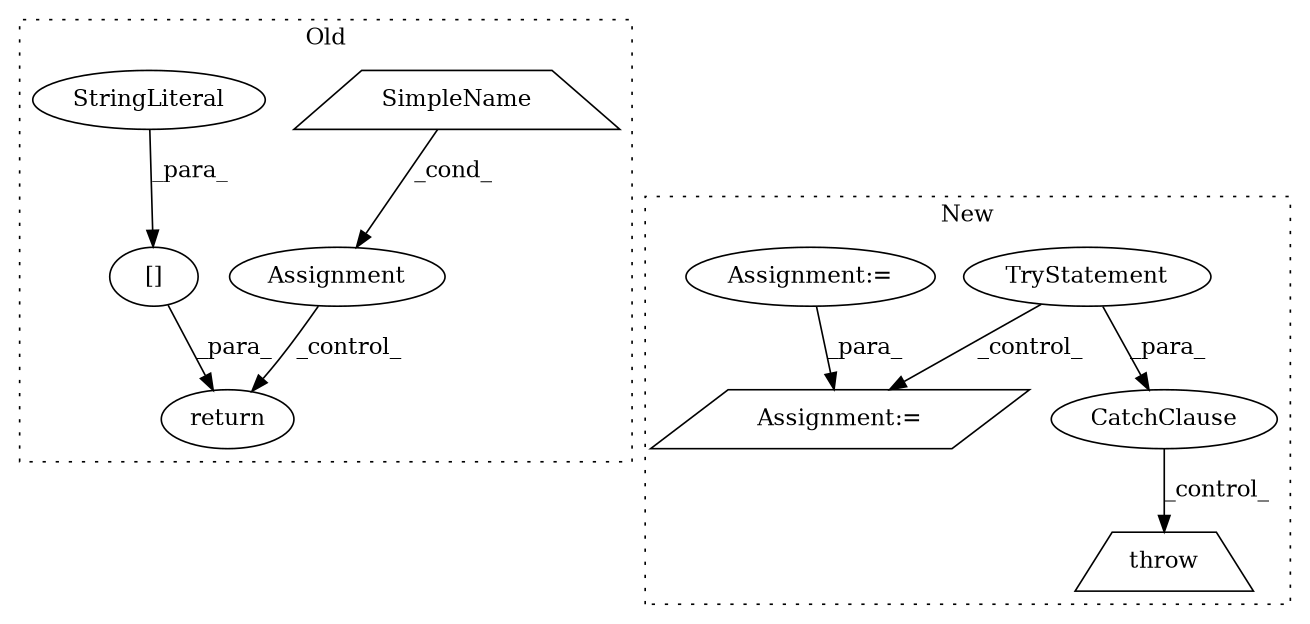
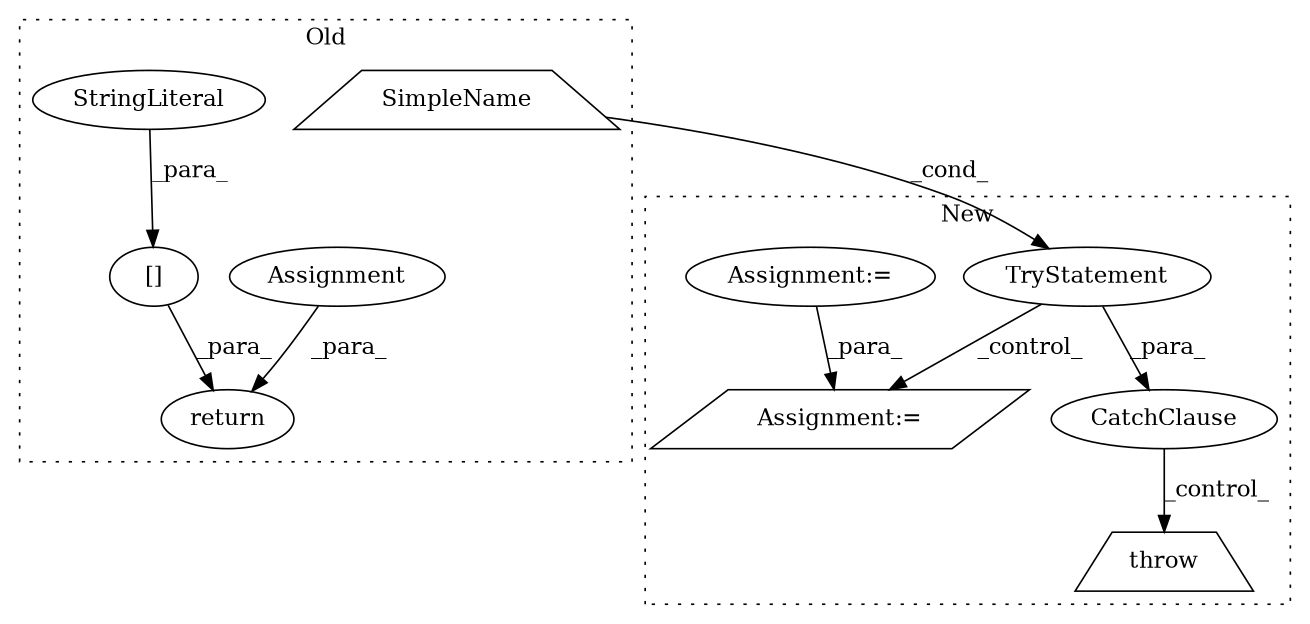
(402, 181) -> (826, 159)
(349, 348) -> (349, 348)
